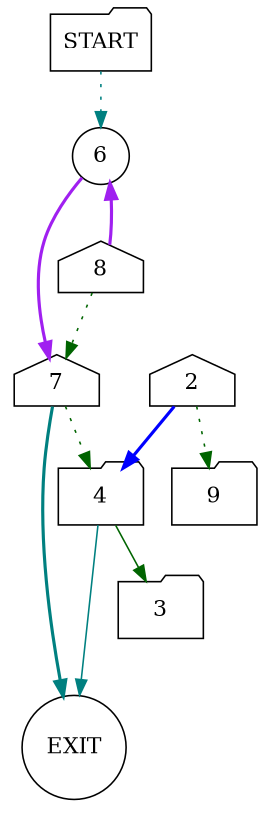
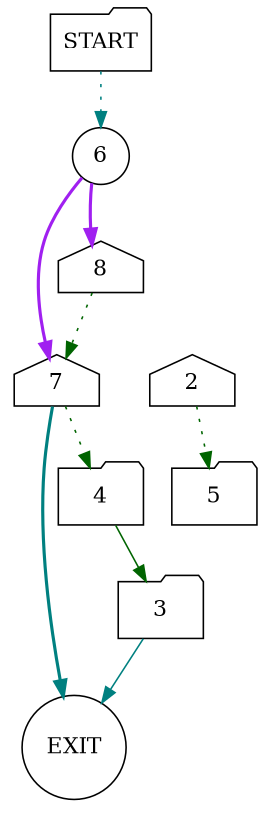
(111, 222) -> (90, 206)
(154, 431) -> none
(214, 497) -> (214, 497)
(90, 602) -> (127, 664)
